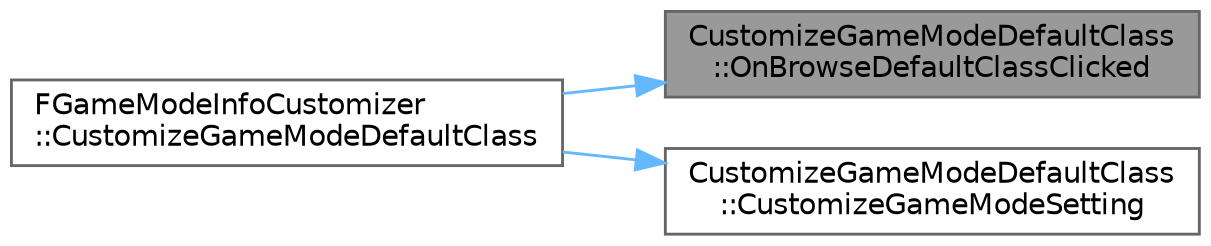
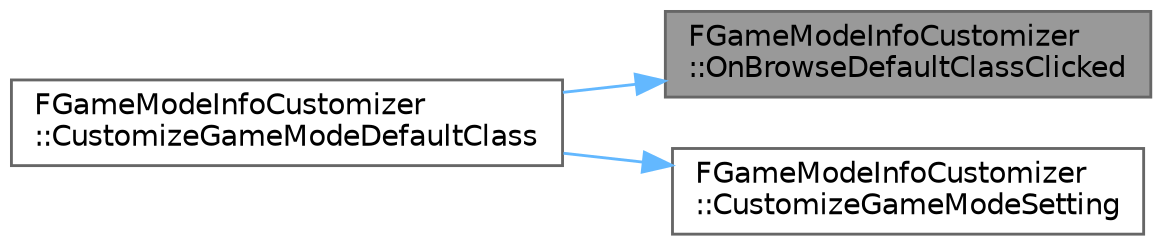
(932, 54) -> (908, 54)
(932, 191) -> (908, 191)
